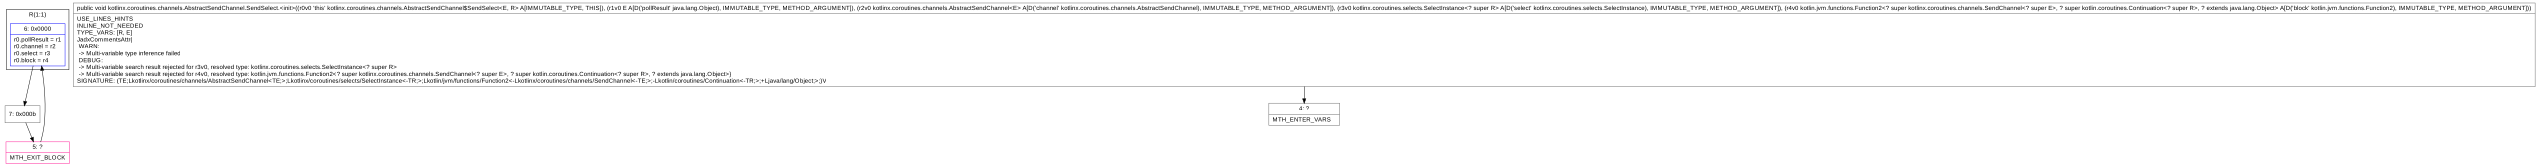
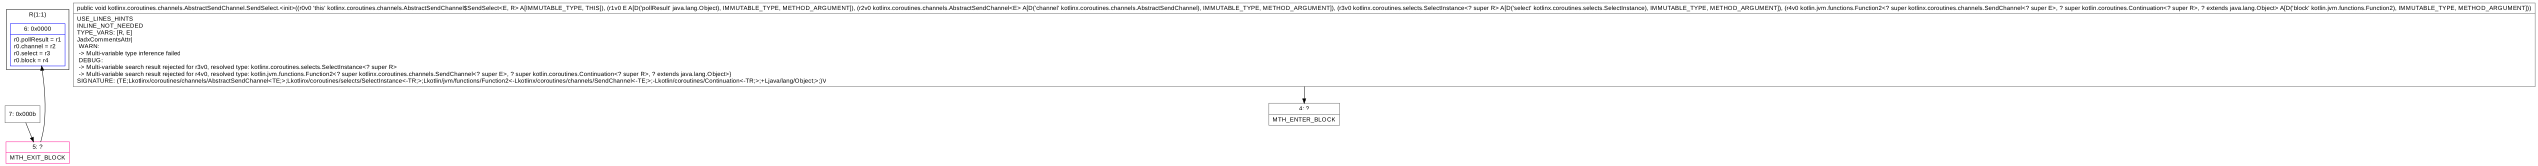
(29, 84) -> none
(1302, 120) -> (1304, 120)
